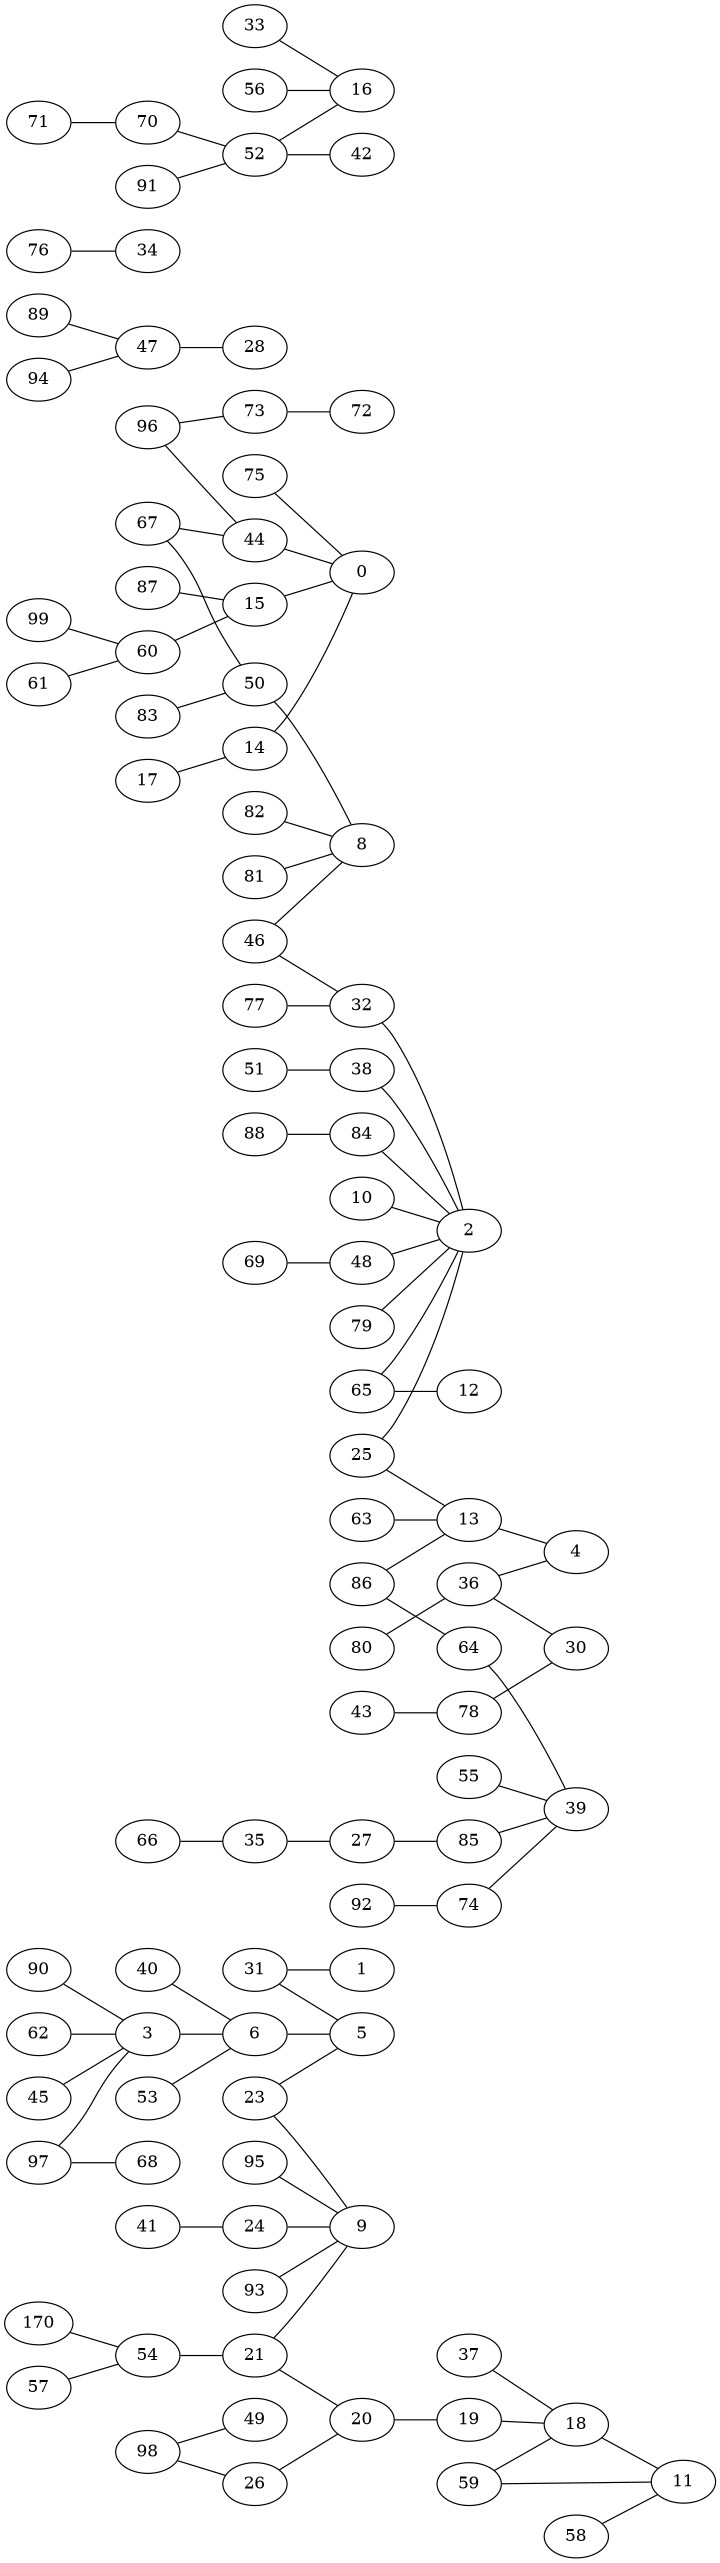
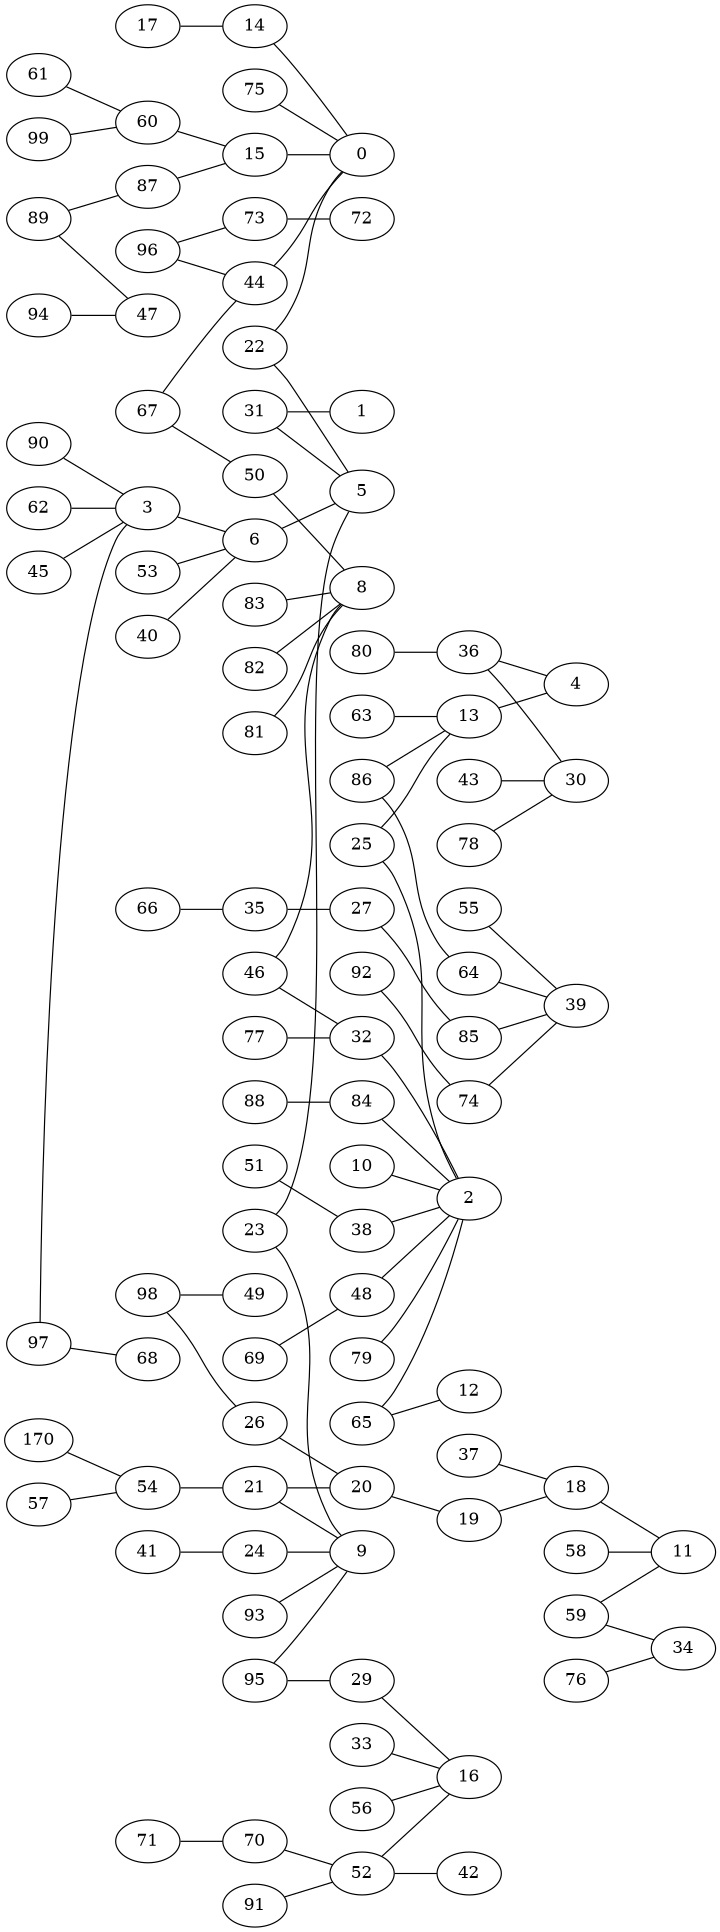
none -> (93, 203)
none -> (255, 348)
(255, 348) -> none
(202, 700) -> (309, 596)
none -> (362, 1681)
(416, 1713) -> (523, 781)
(523, 2454) -> (630, 1633)
